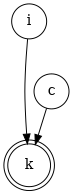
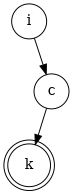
(25, 86) -> (39, 52)
